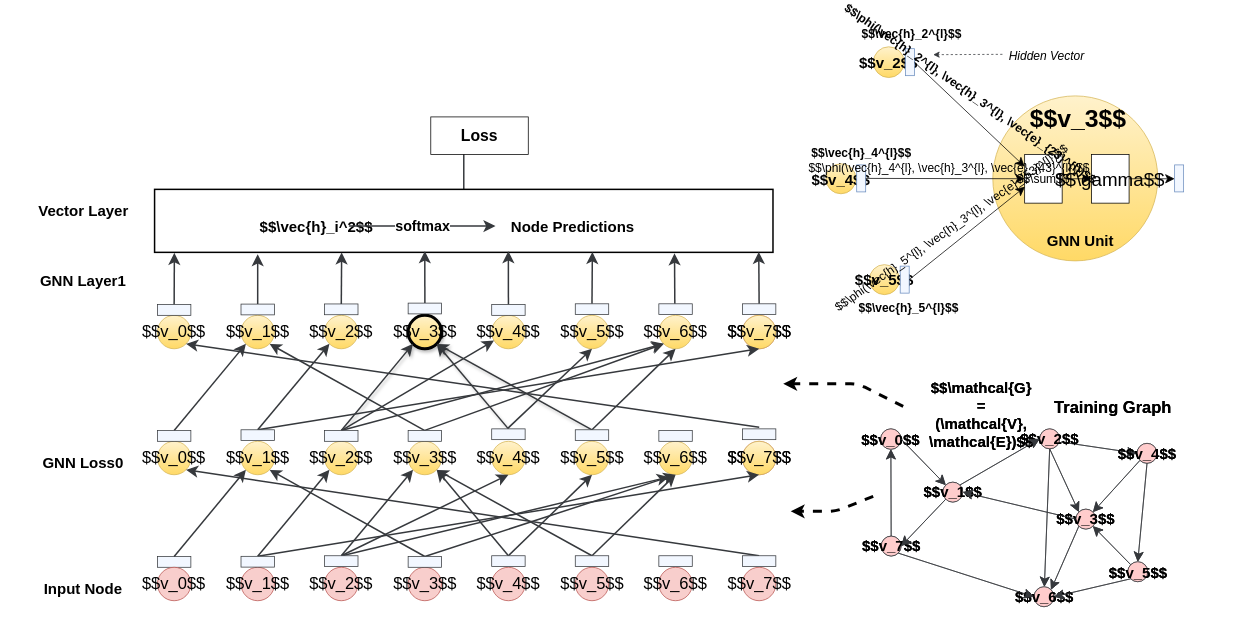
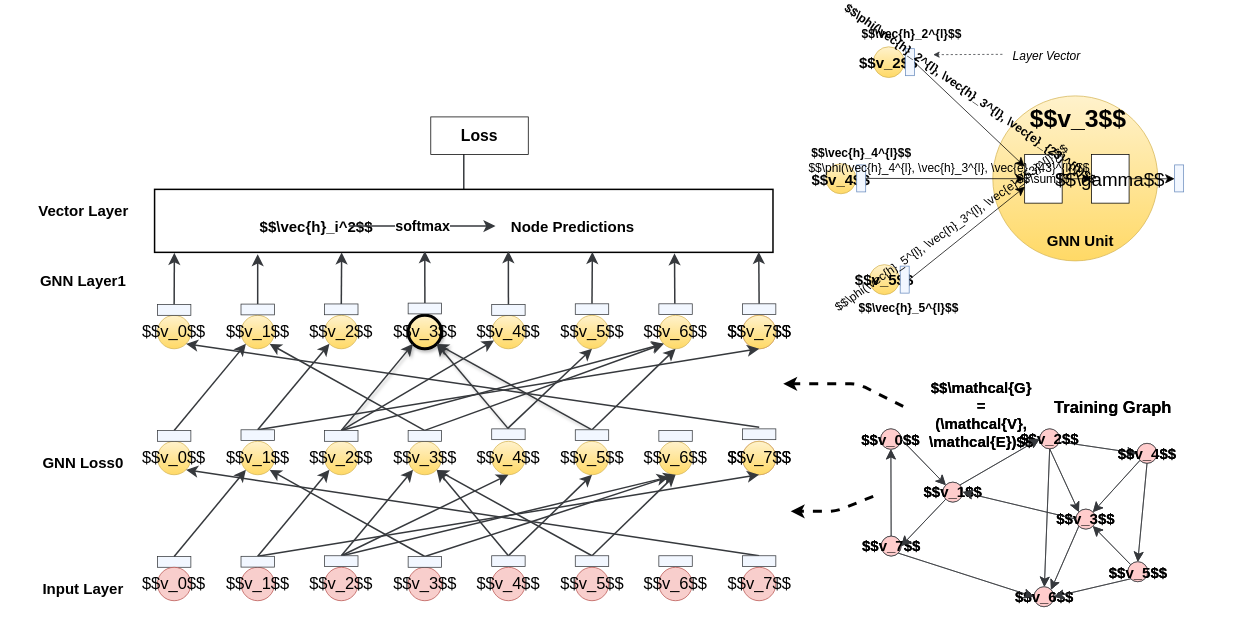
(1047, 55) -> (1047, 55)
(83, 588) -> (83, 588)
